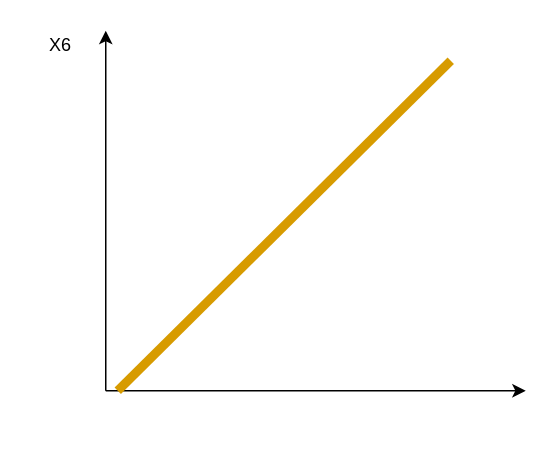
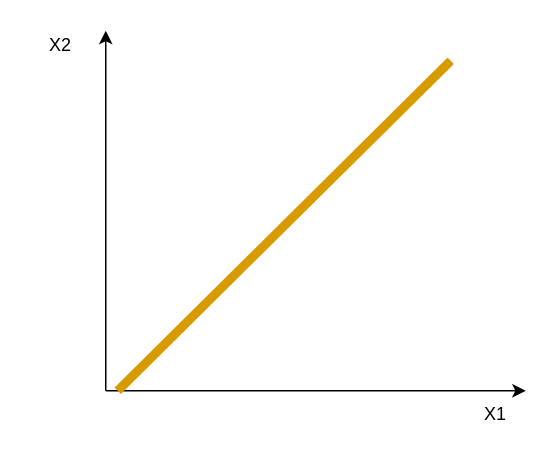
(61, 46) -> (61, 46)
none -> (496, 415)
